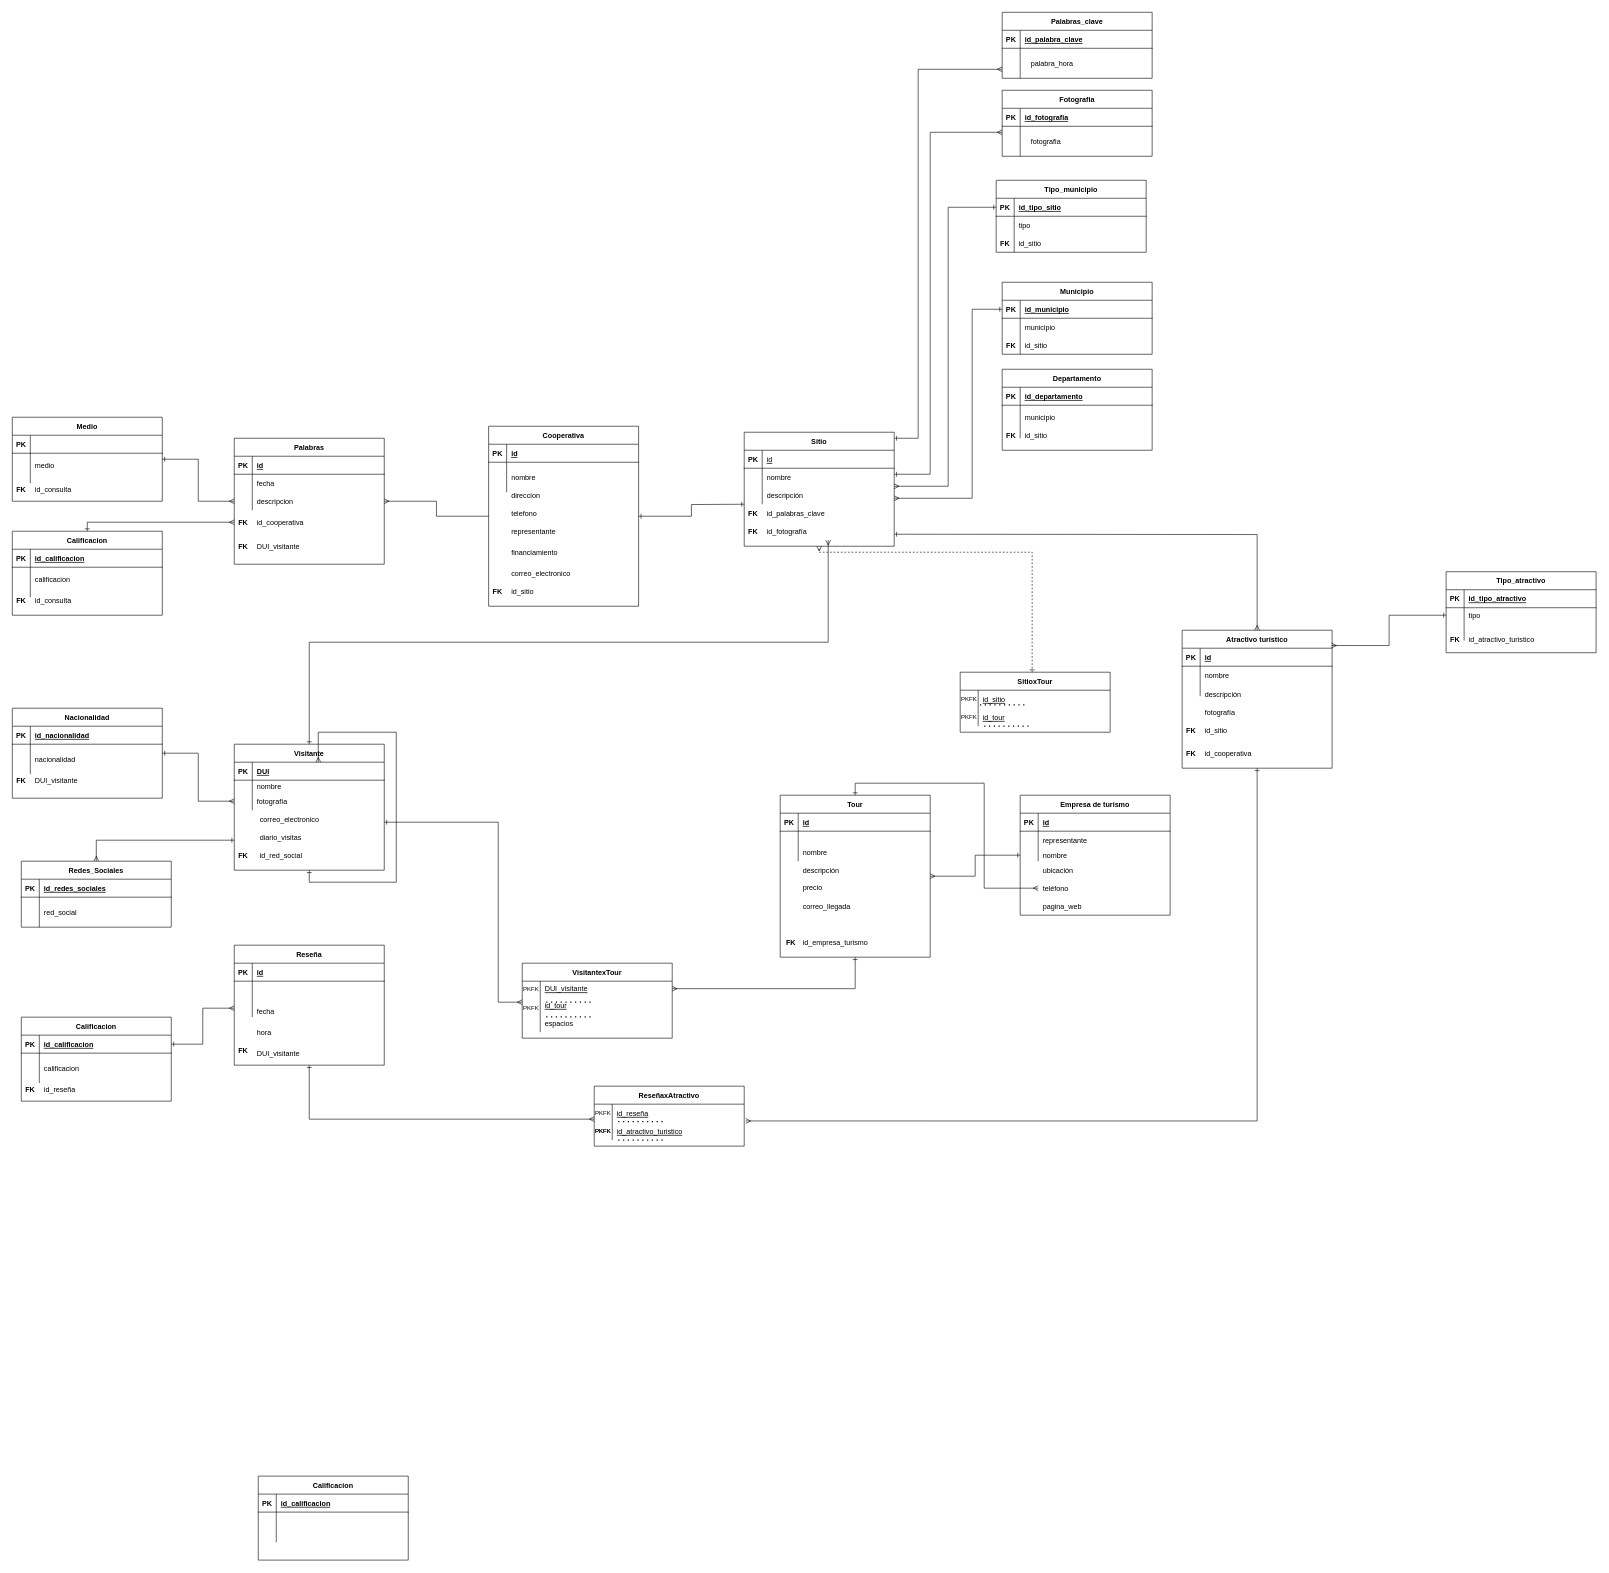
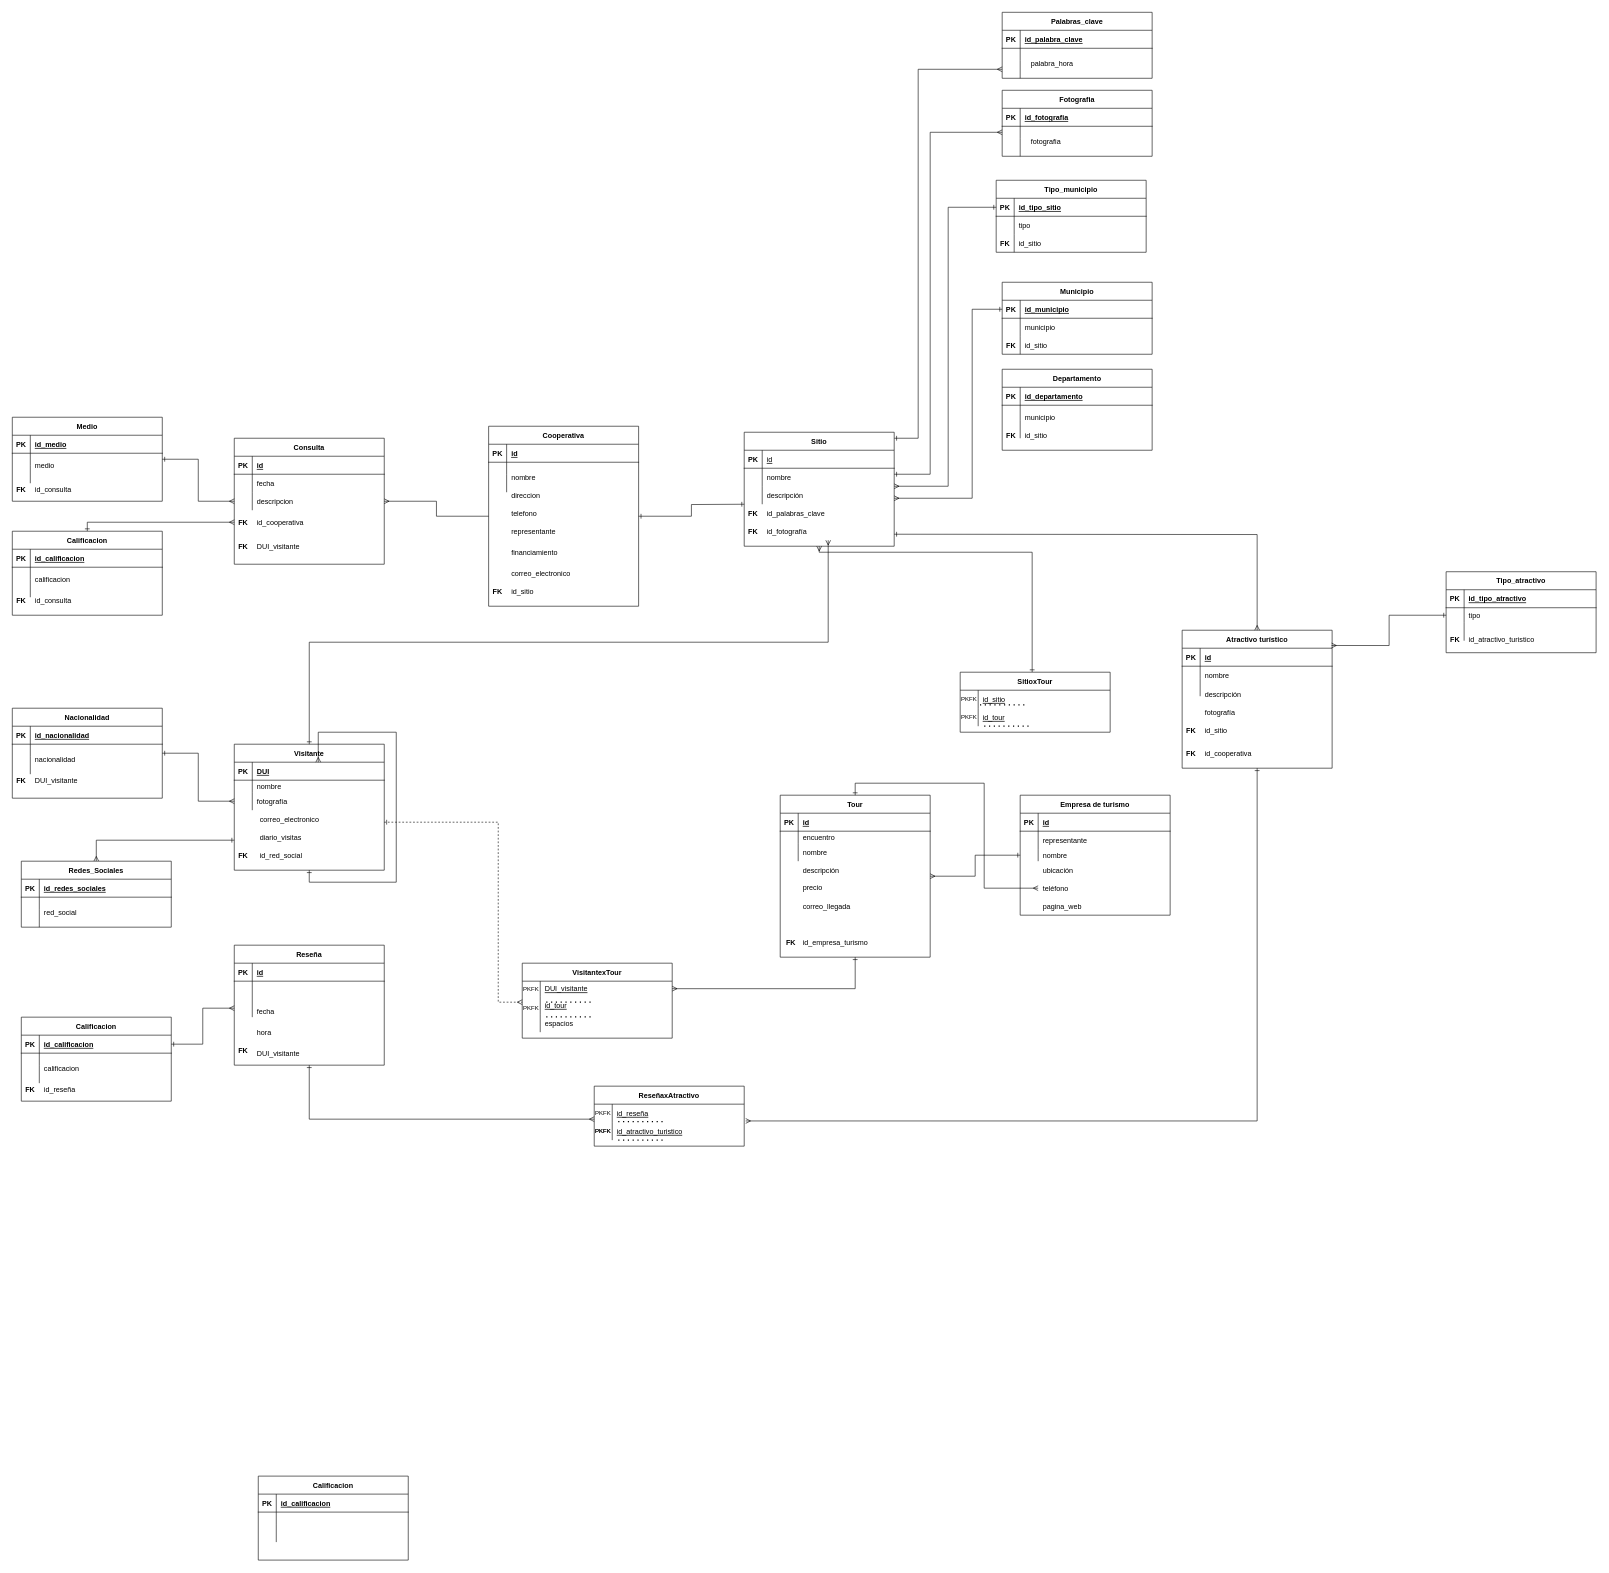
none -> (96, 444)
(309, 448) -> (309, 448)
(983, 552) -> (983, 552)
none -> (864, 837)
(498, 868) -> (498, 868)
